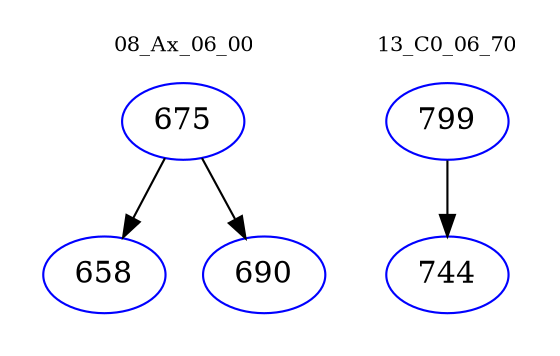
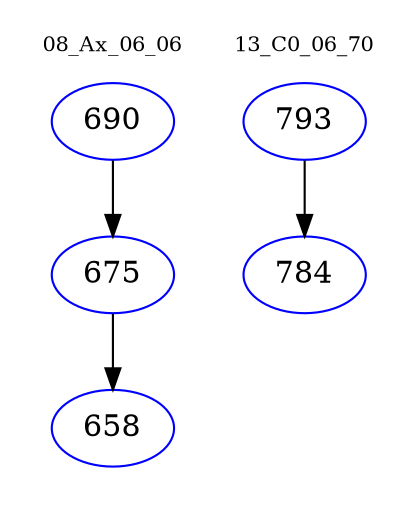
(184, 46) -> (113, 46)
(447, 121) -> (305, 121)
(219, 189) -> (113, 188)
(447, 275) -> (305, 275)
